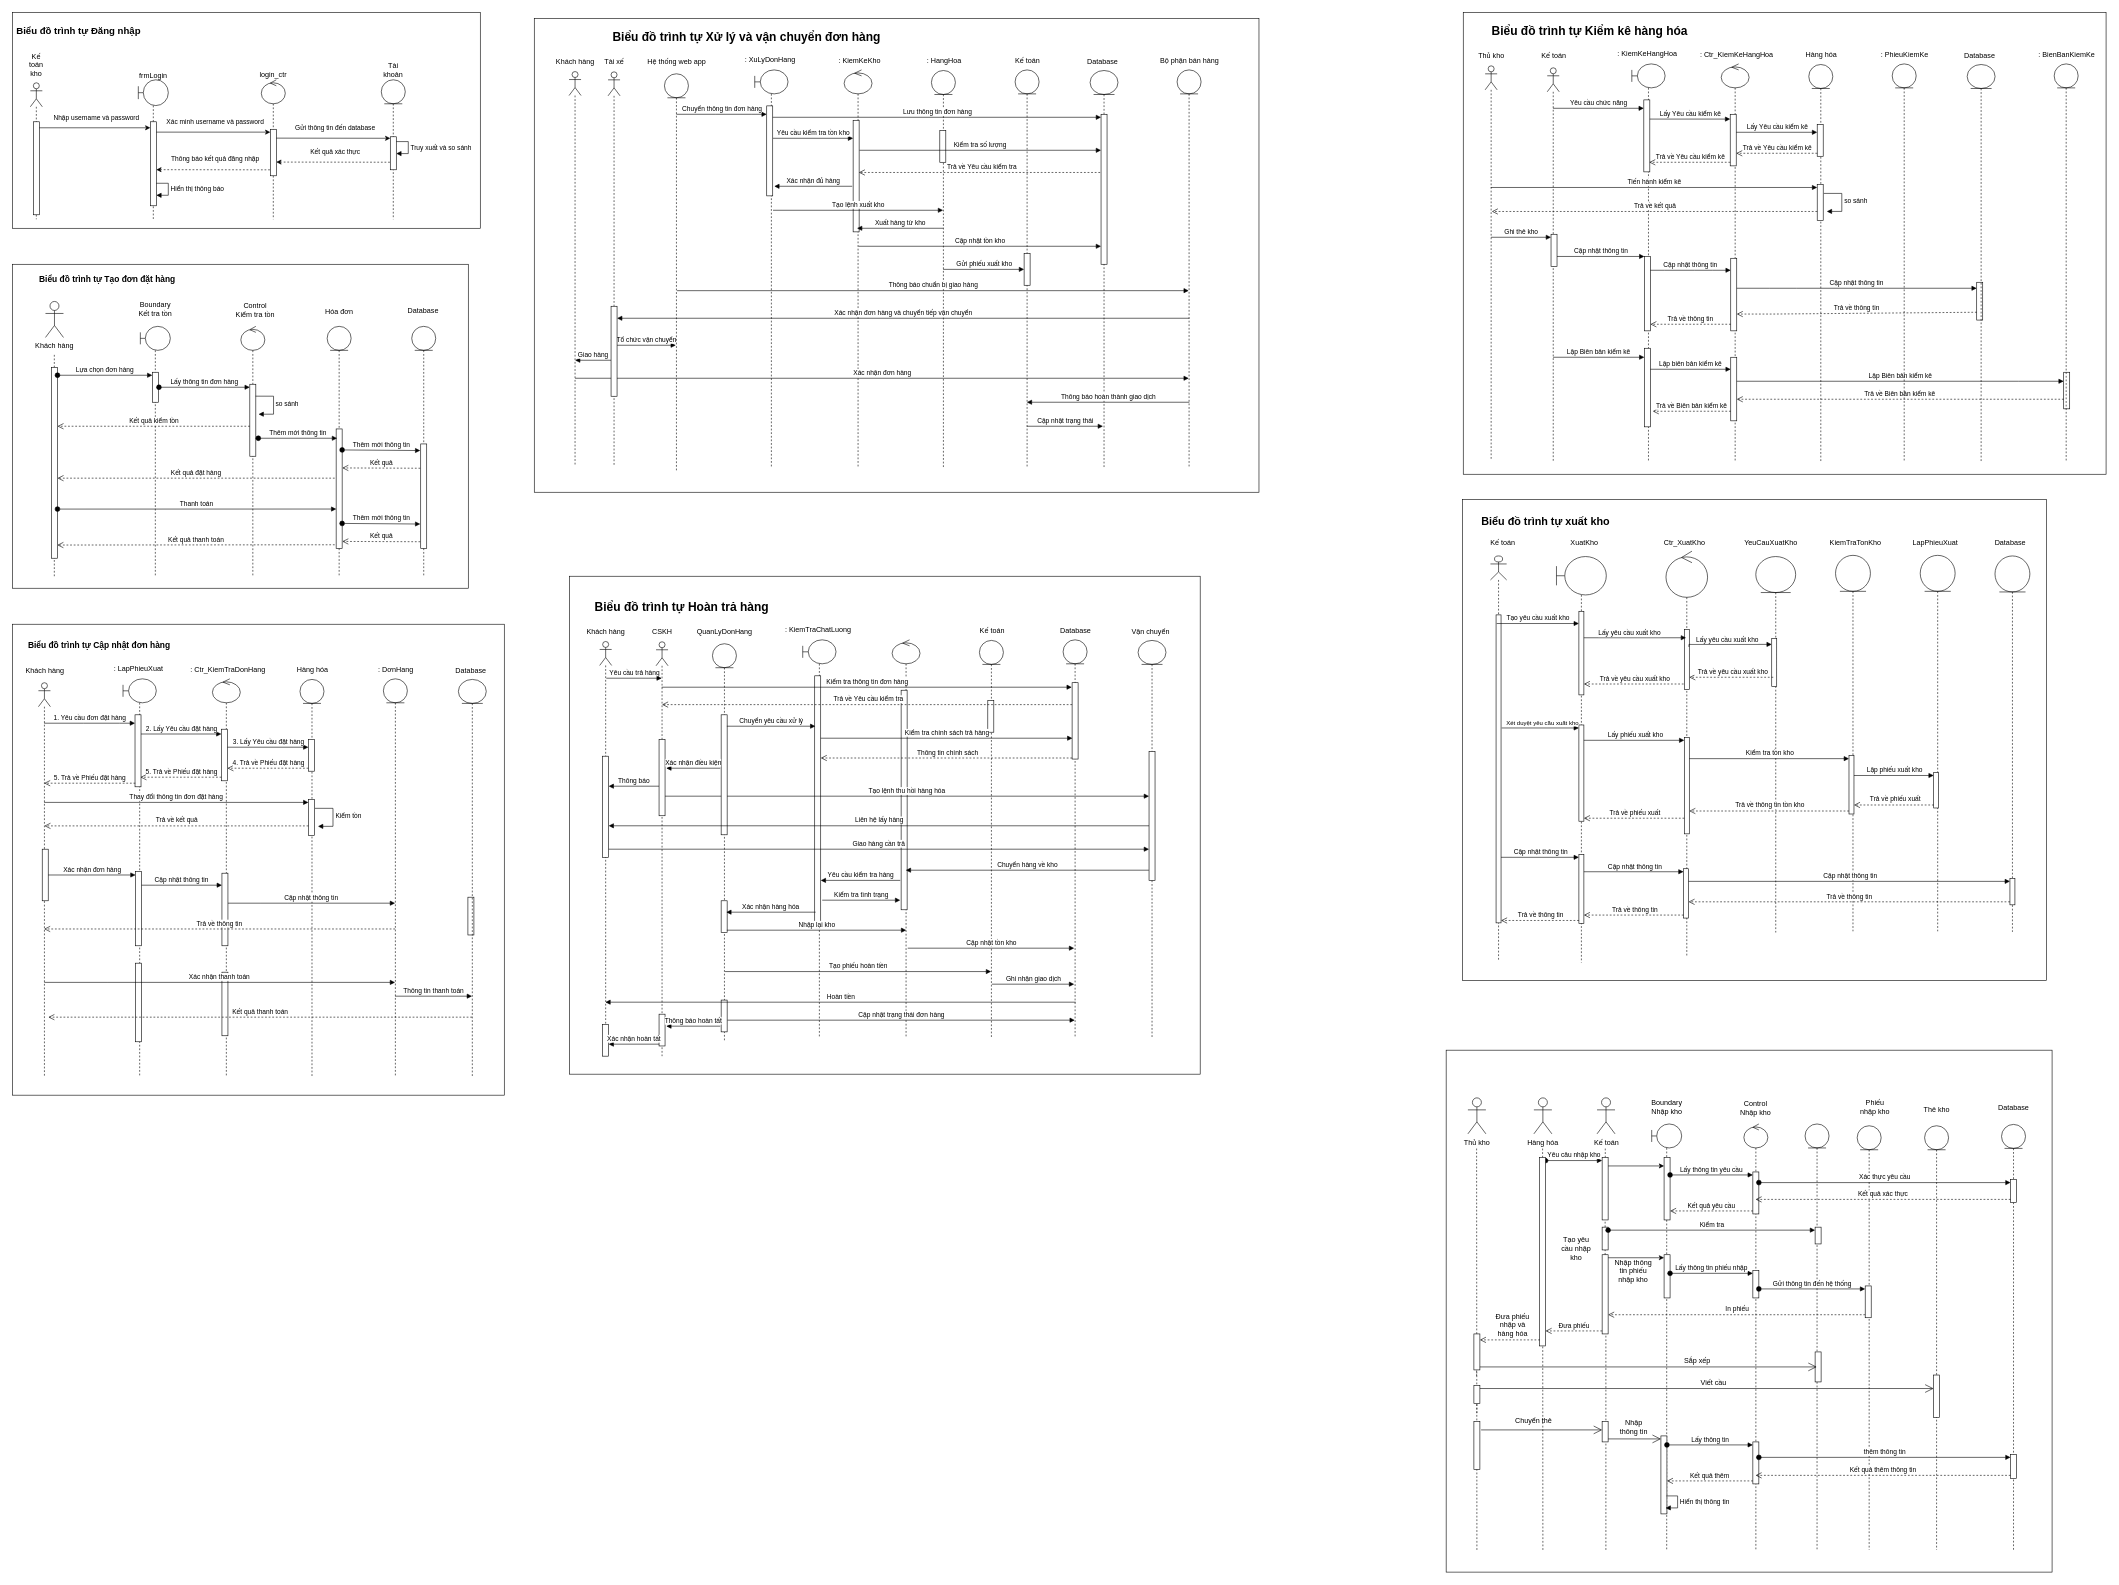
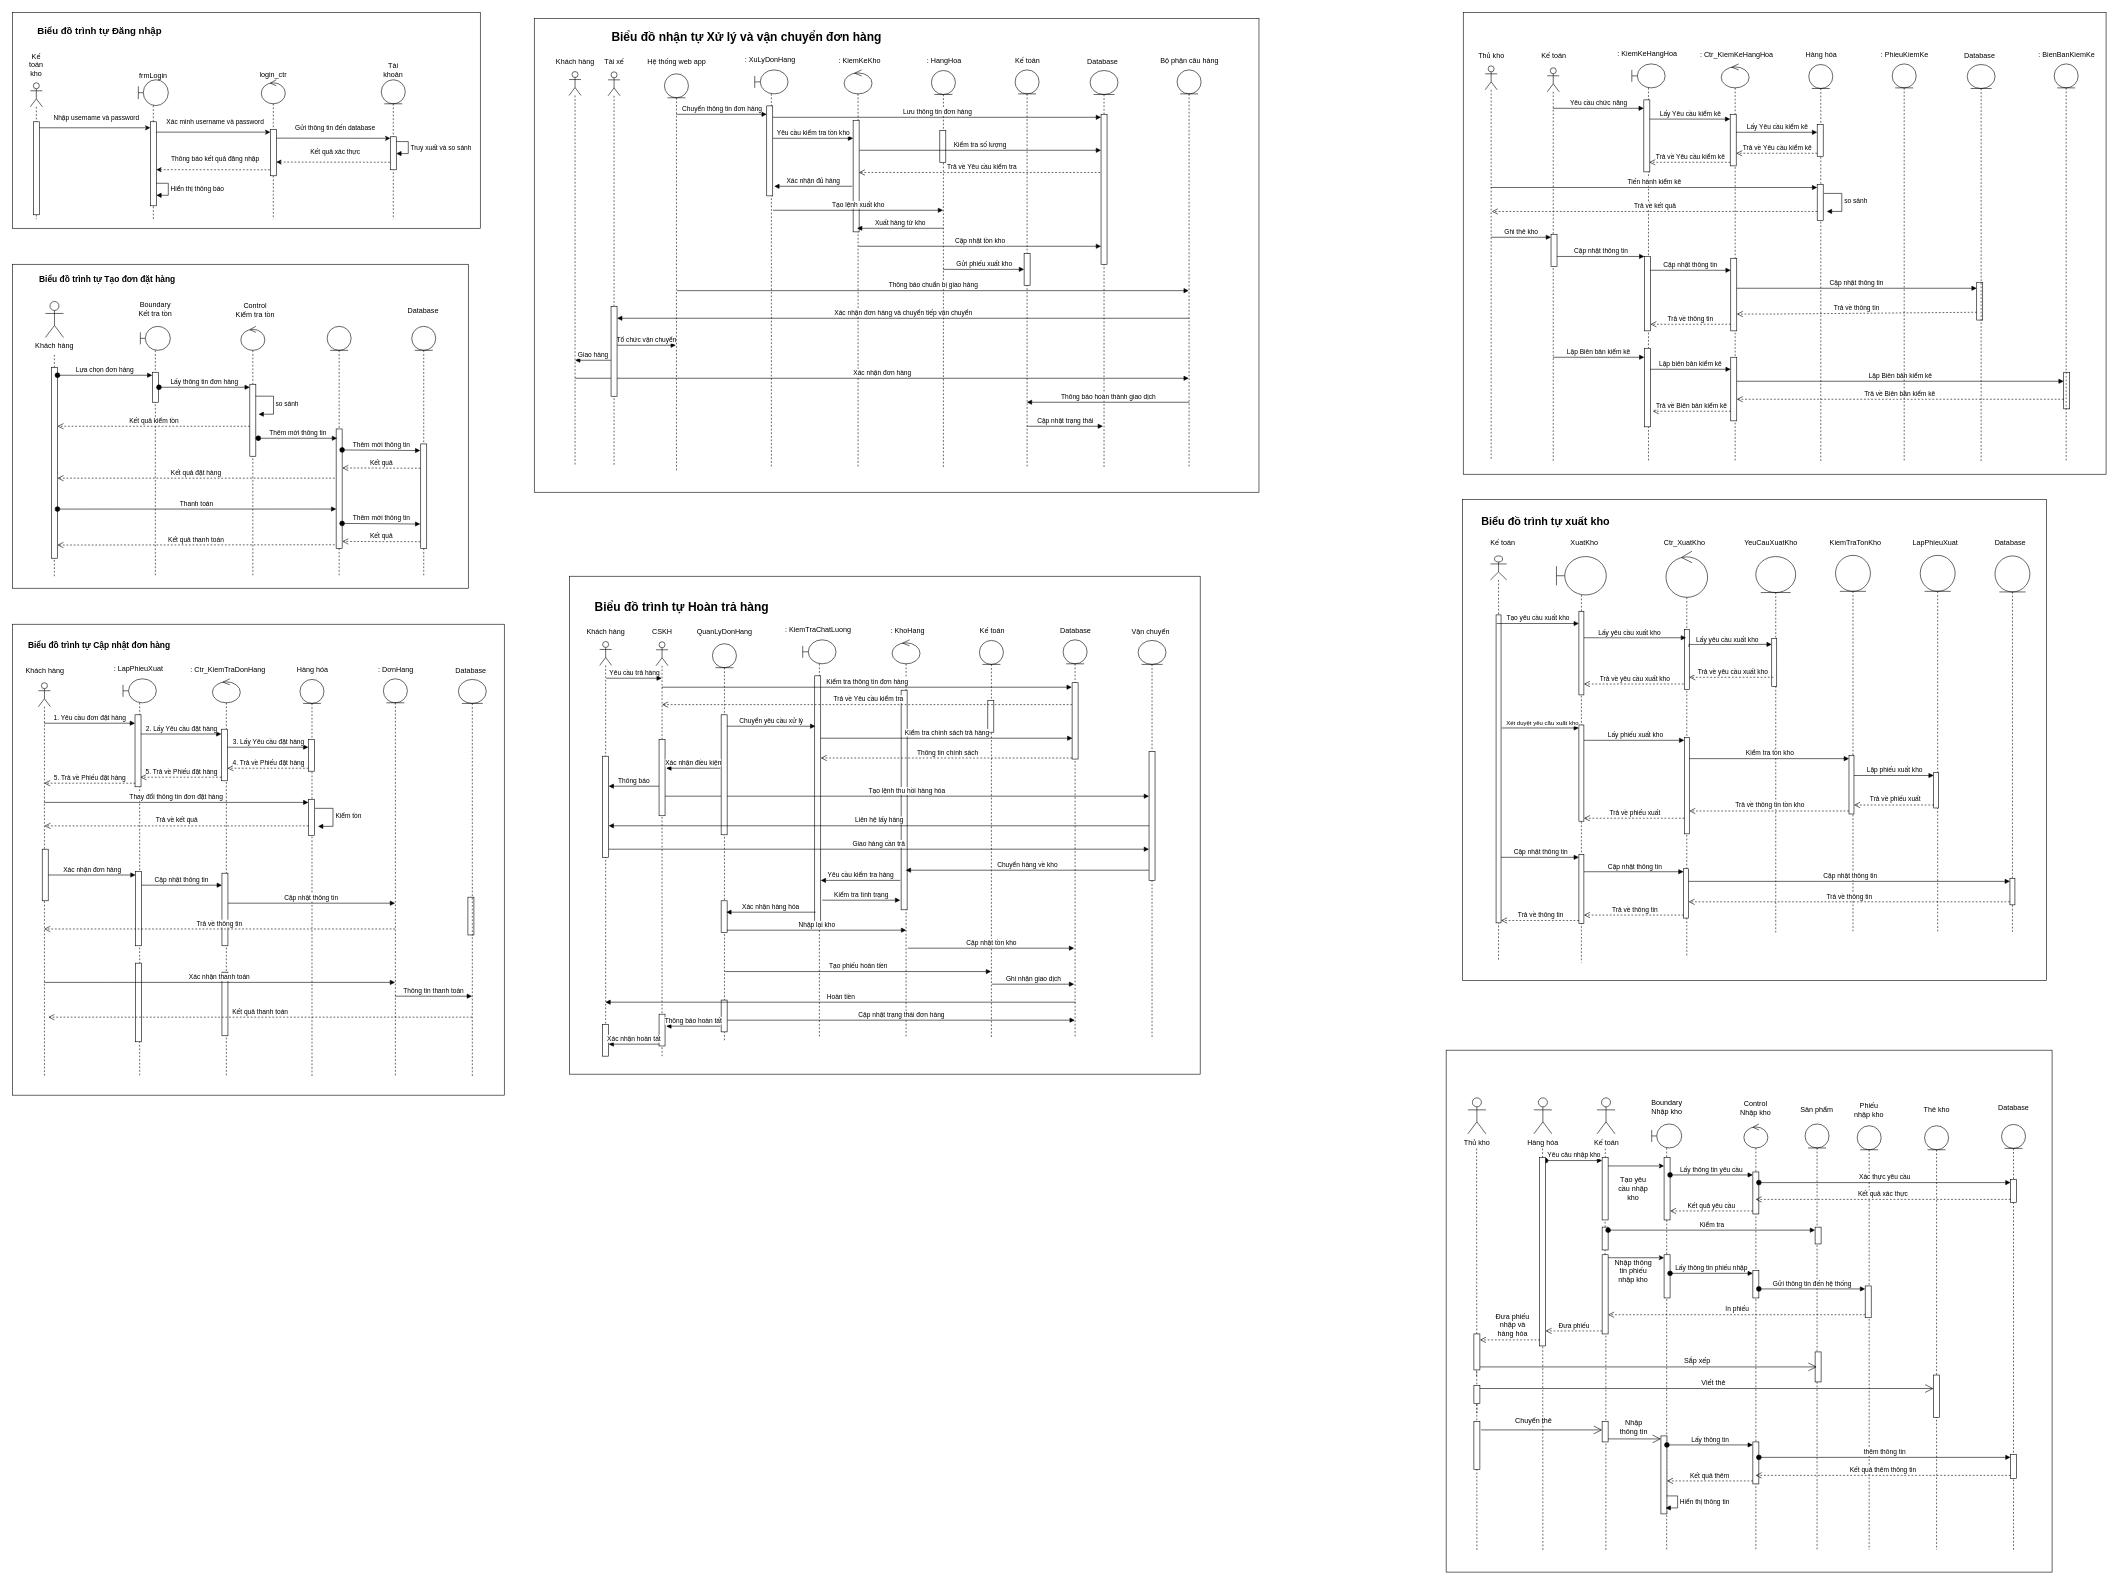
(153, 30) -> (174, 30)
(1590, 30) -> none
(747, 36) -> (747, 36)
(1190, 61) -> (1190, 61)
(339, 312) -> none
none -> (907, 631)
(1875, 1107) -> (1869, 1110)
none -> (1817, 1110)
(1576, 1249) -> (1633, 1189)
(1714, 1383) -> (1714, 1383)
